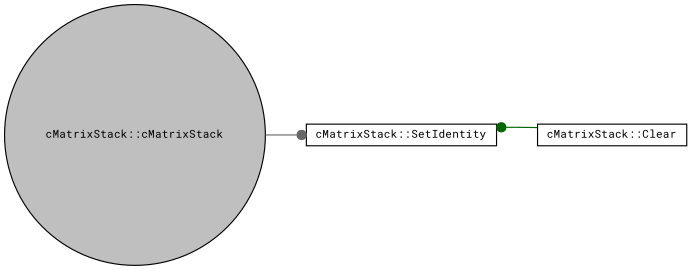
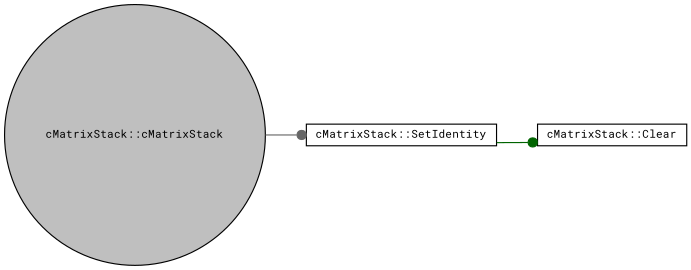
(522, 127) -> (512, 143)
